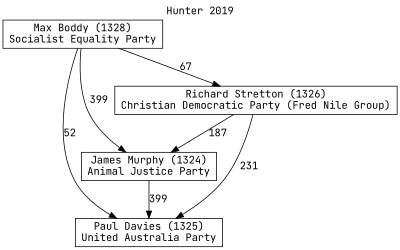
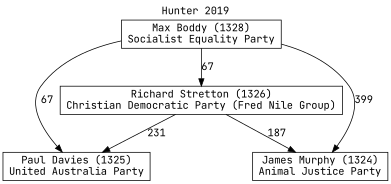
(70, 133) -> (47, 100)
(149, 196) -> none
